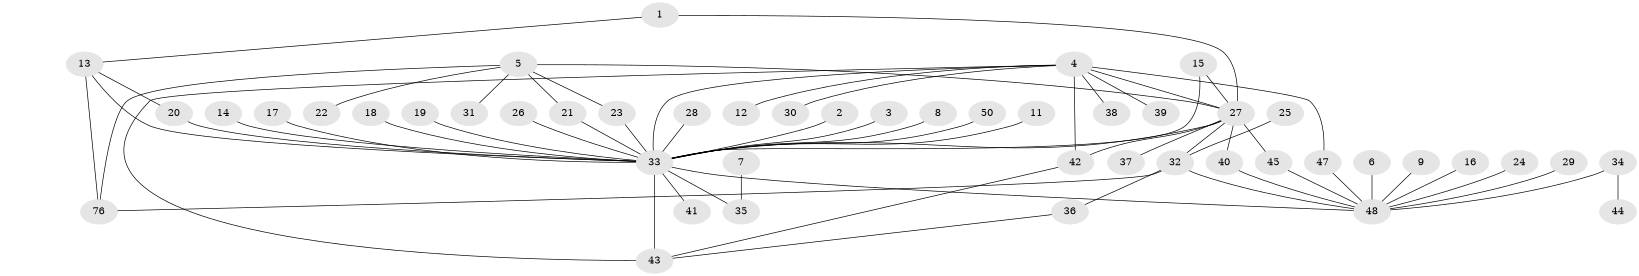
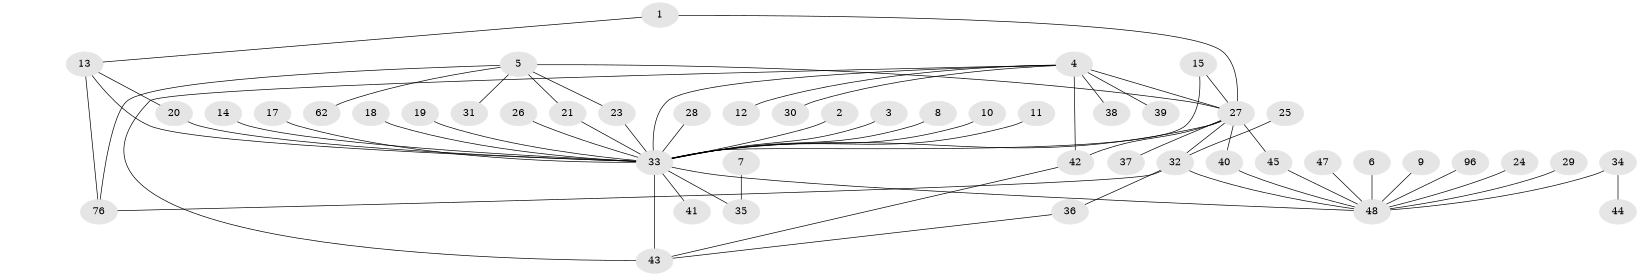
(1227, 85) -> none
(322, 113) -> (322, 113)
(987, 113) -> (987, 113)
(1470, 163) -> (1470, 163)
